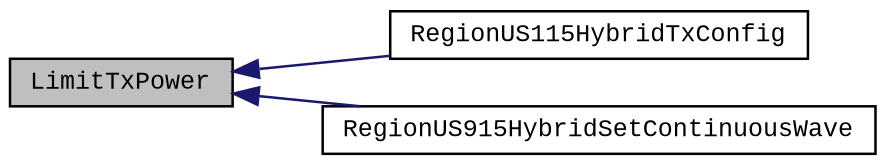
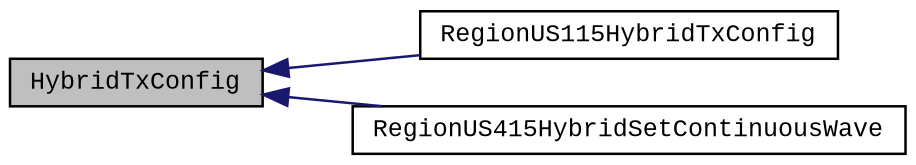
(121, 83) -> (136, 83)
(599, 130) -> (629, 130)
